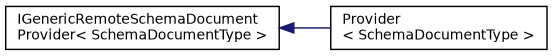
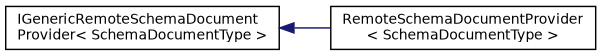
(439, 28) -> (463, 28)
